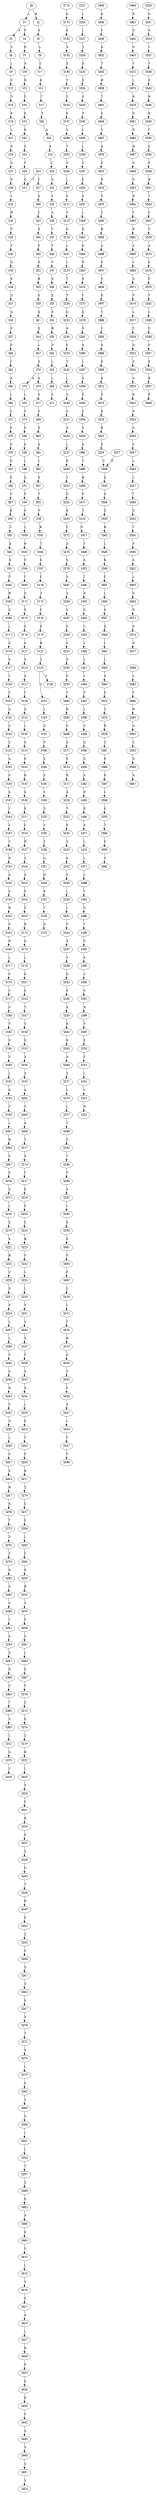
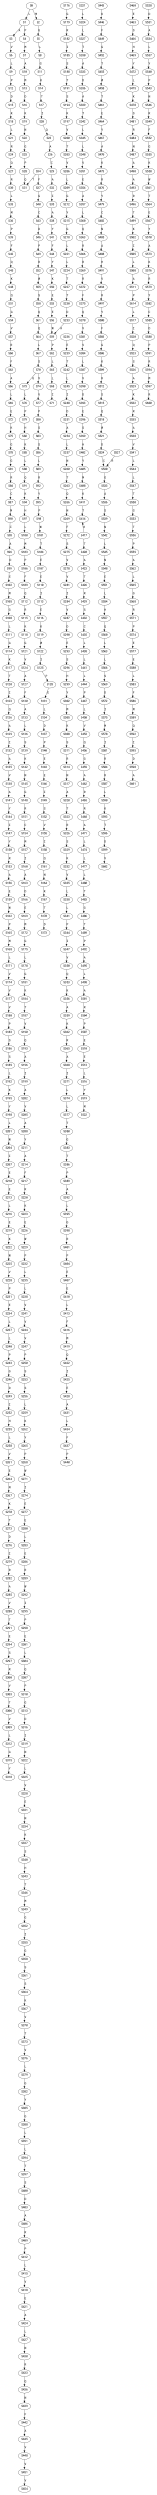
(67, 328) -> (60, 328)
(81, 527) -> (83, 528)
none -> (133, 659)
(40, 684) -> (47, 692)
